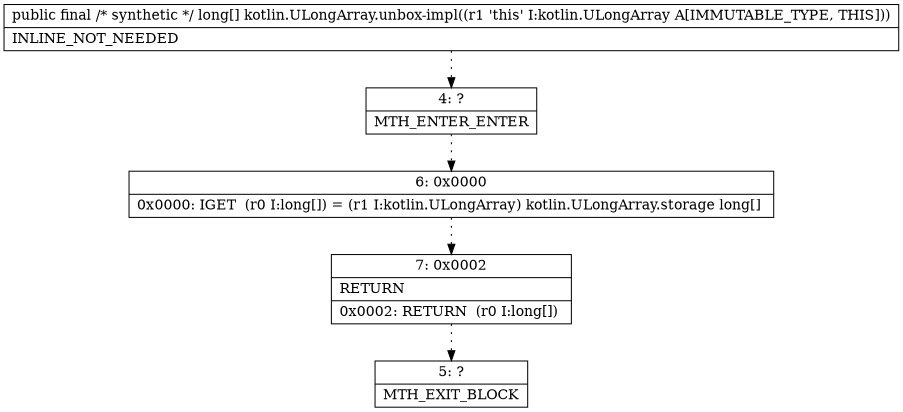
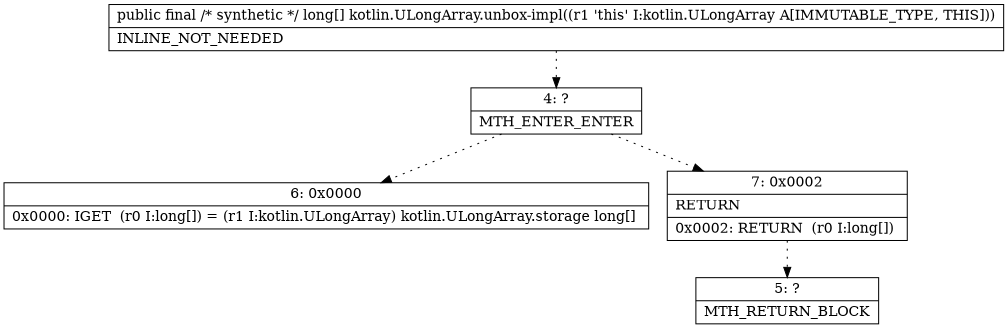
(451, 231) -> (653, 151)
(451, 395) -> (787, 312)
